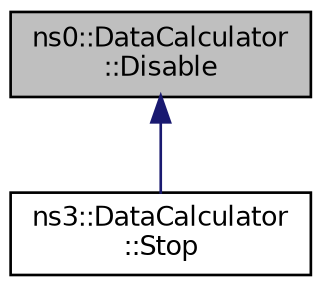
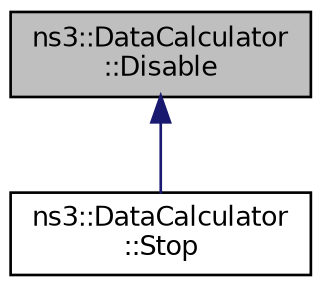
(161, 54) -> (161, 54)
